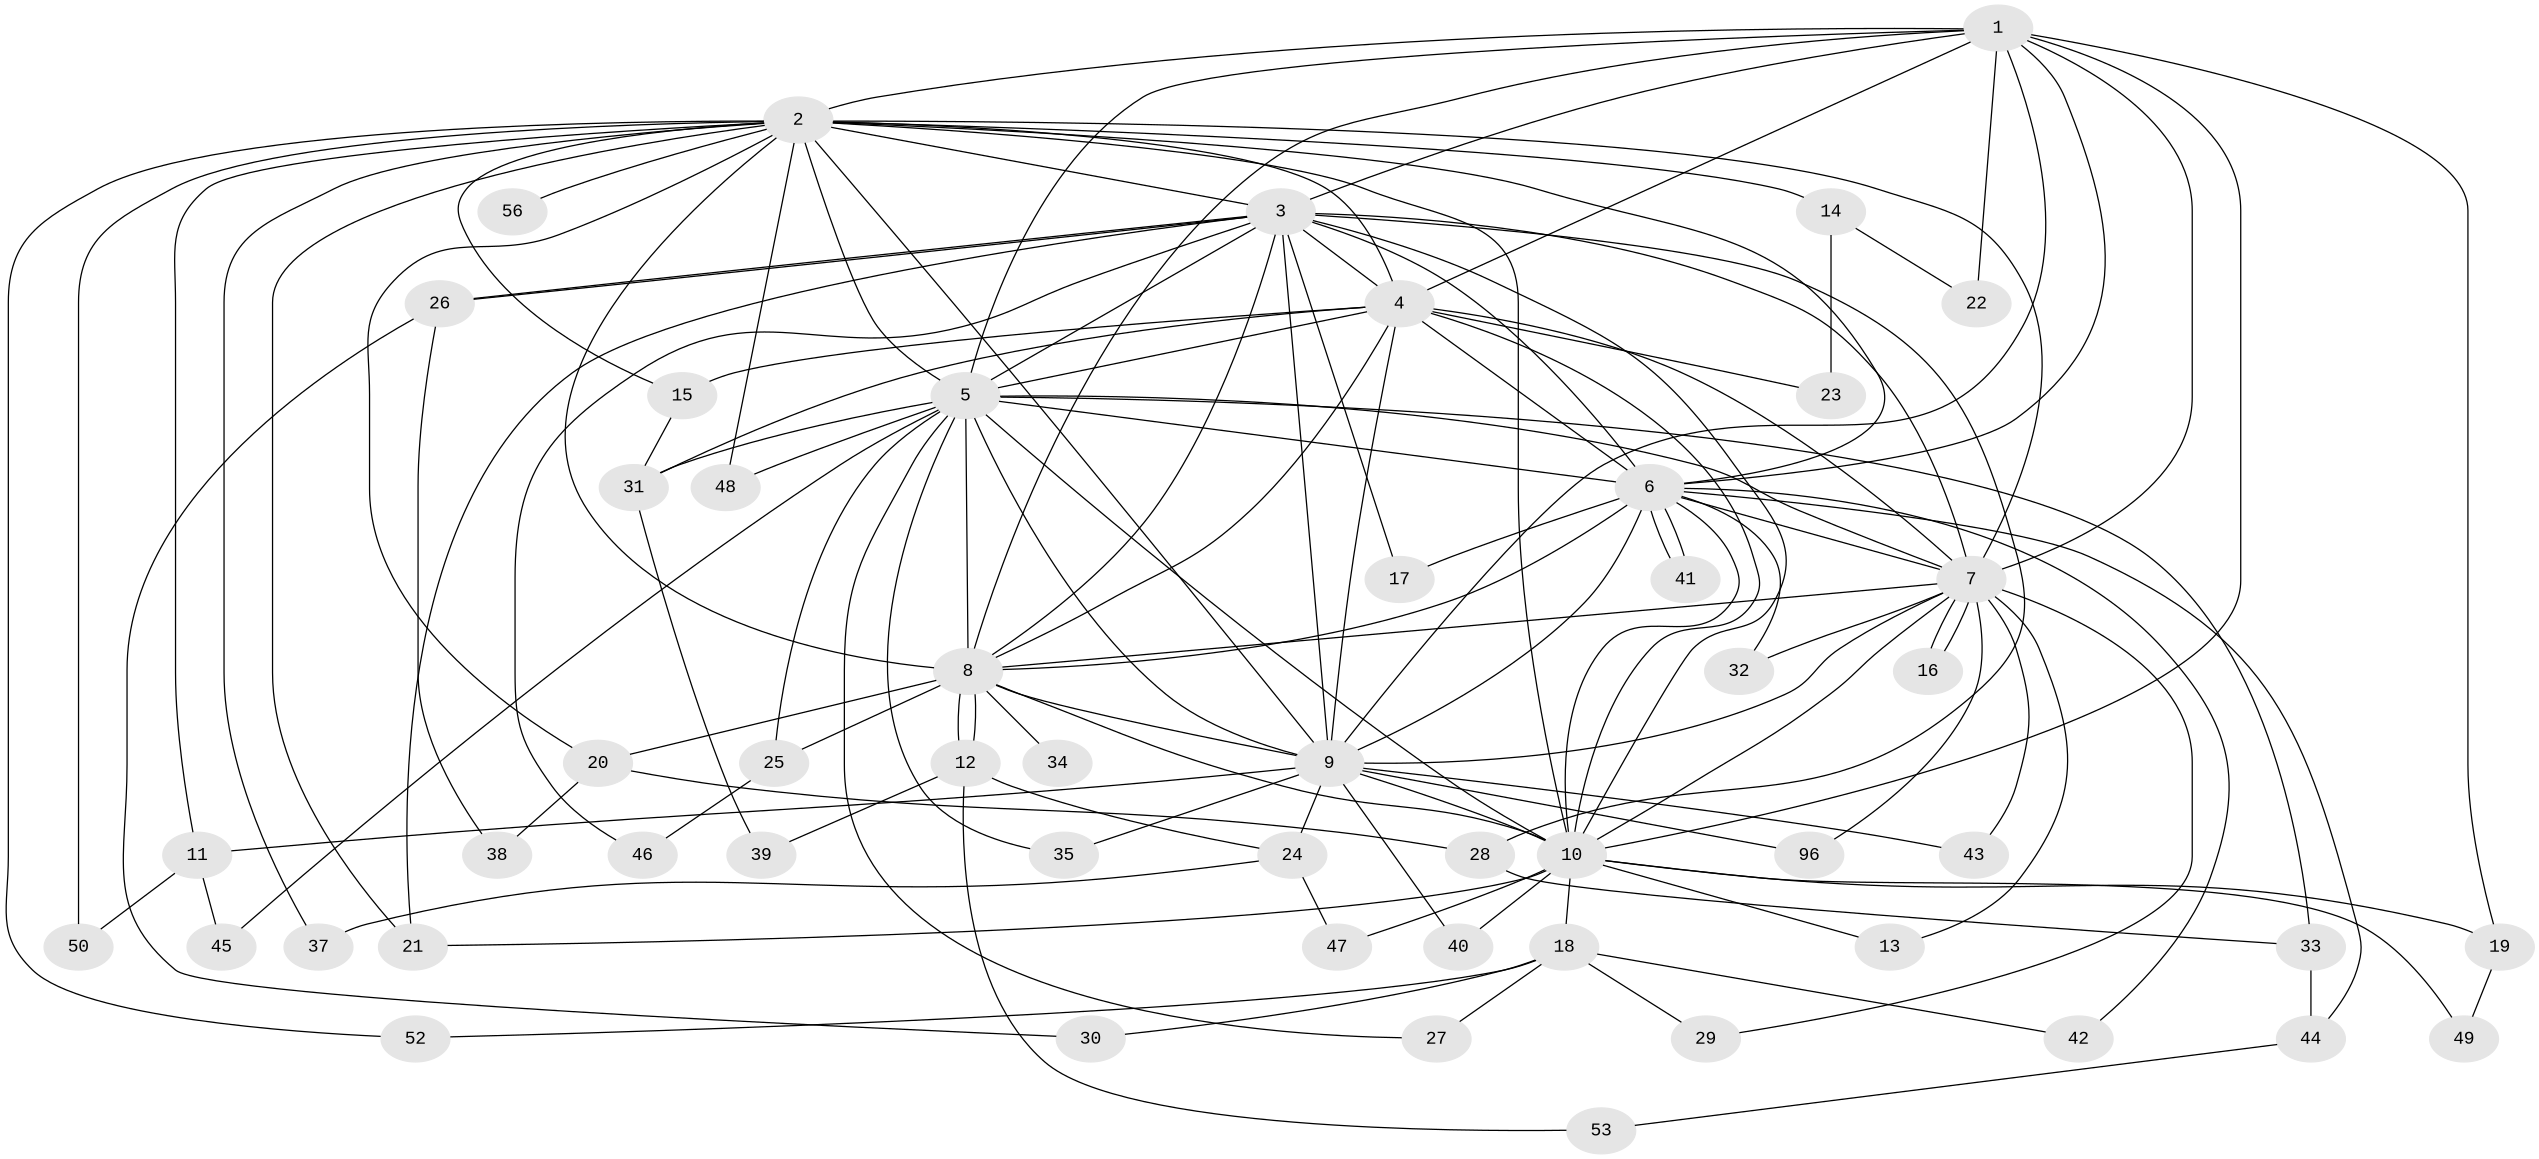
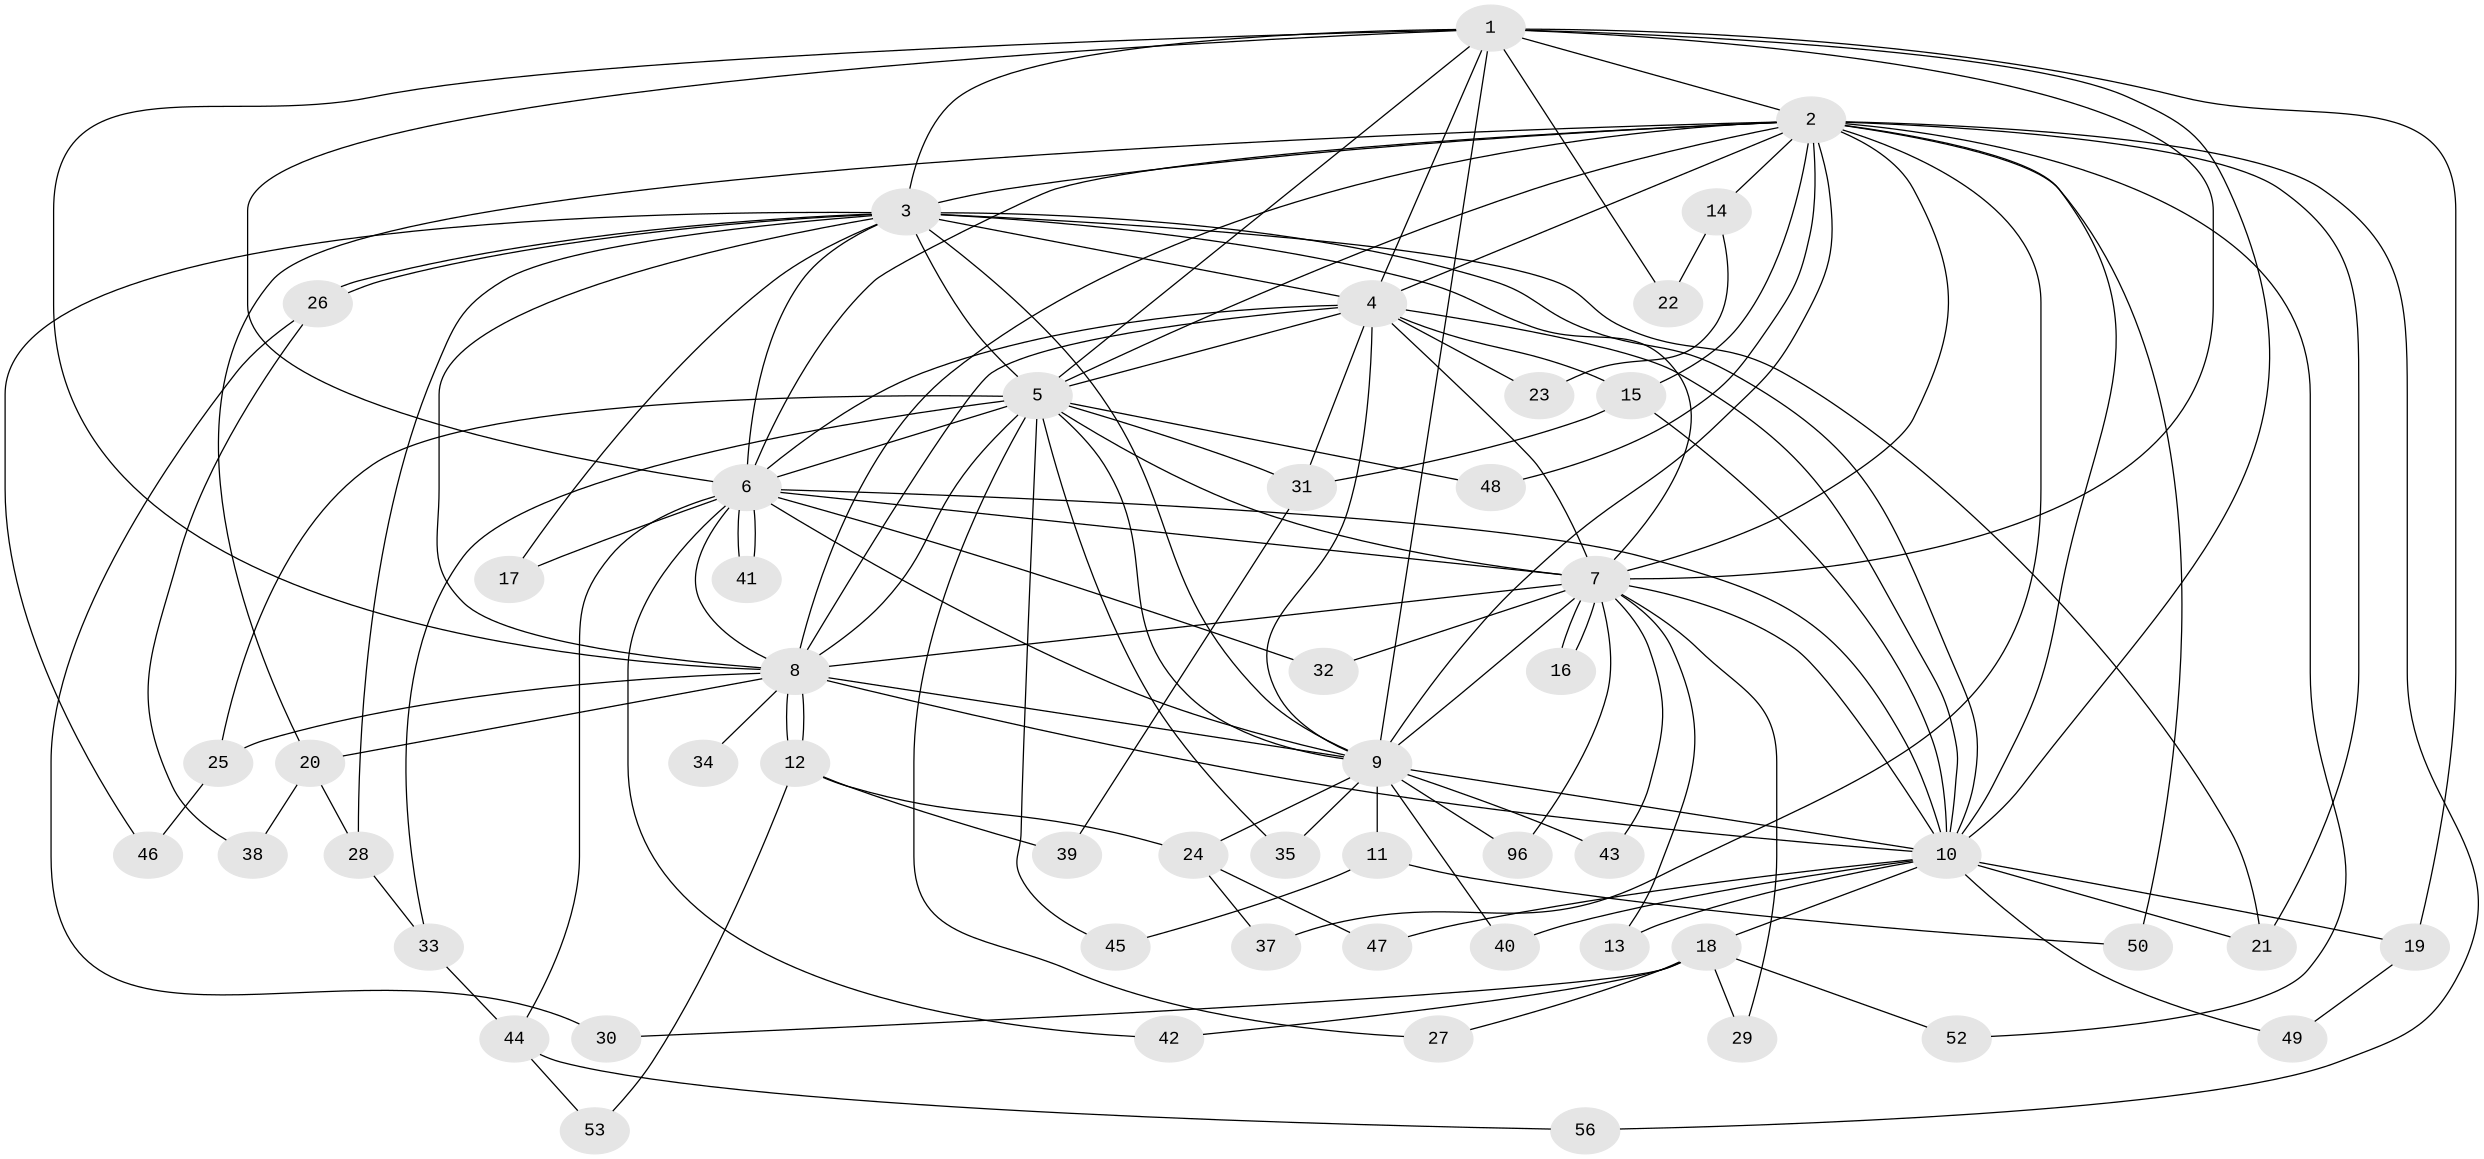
(180, 225) -> none
(1243, 628) -> (1846, 593)
none -> (1043, 1112)
